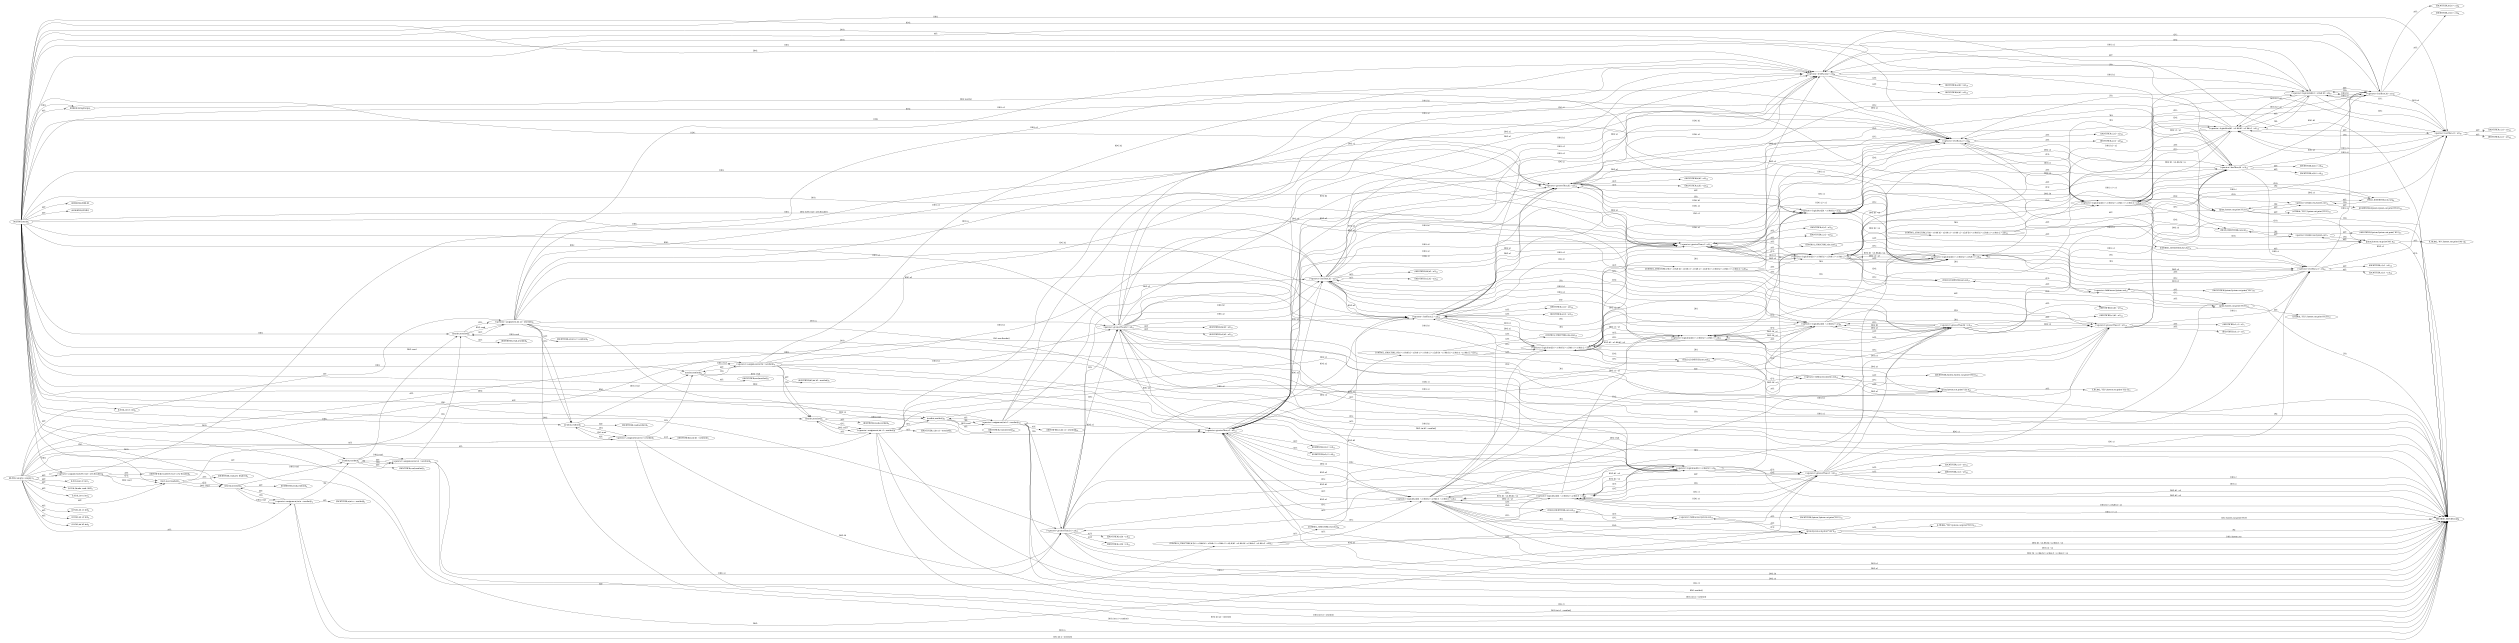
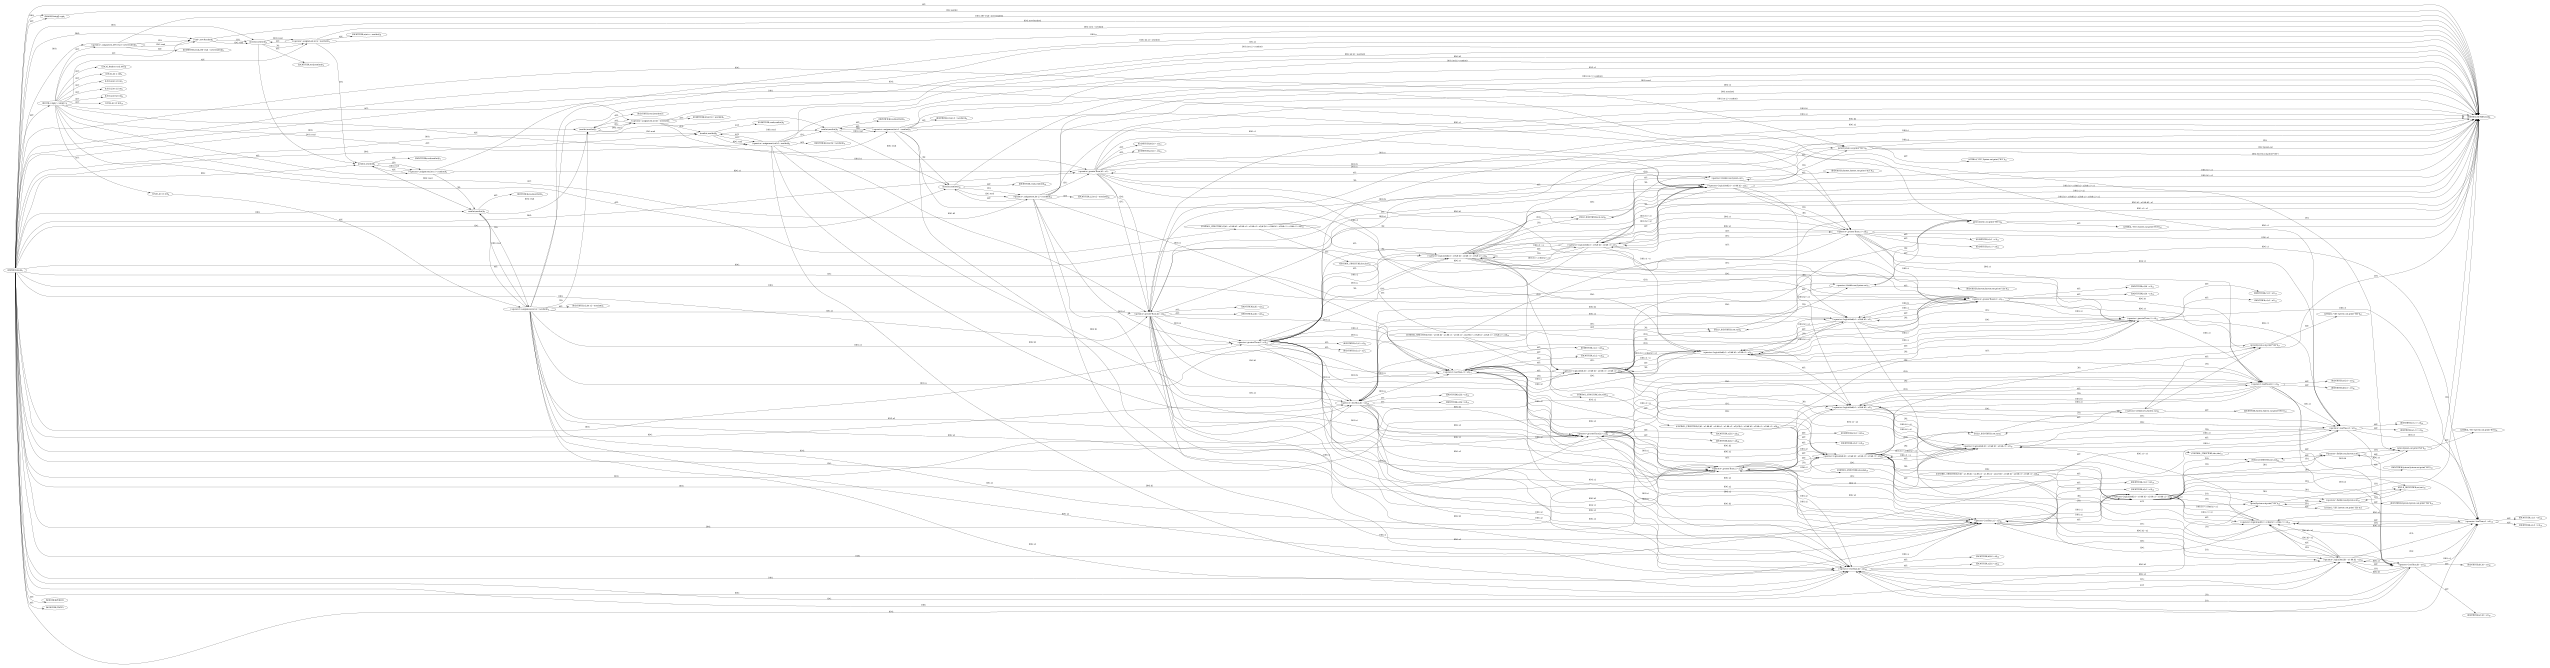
none -> (22, 152)
(1004, 188) -> (1331, 16)
(233, 476) -> none
